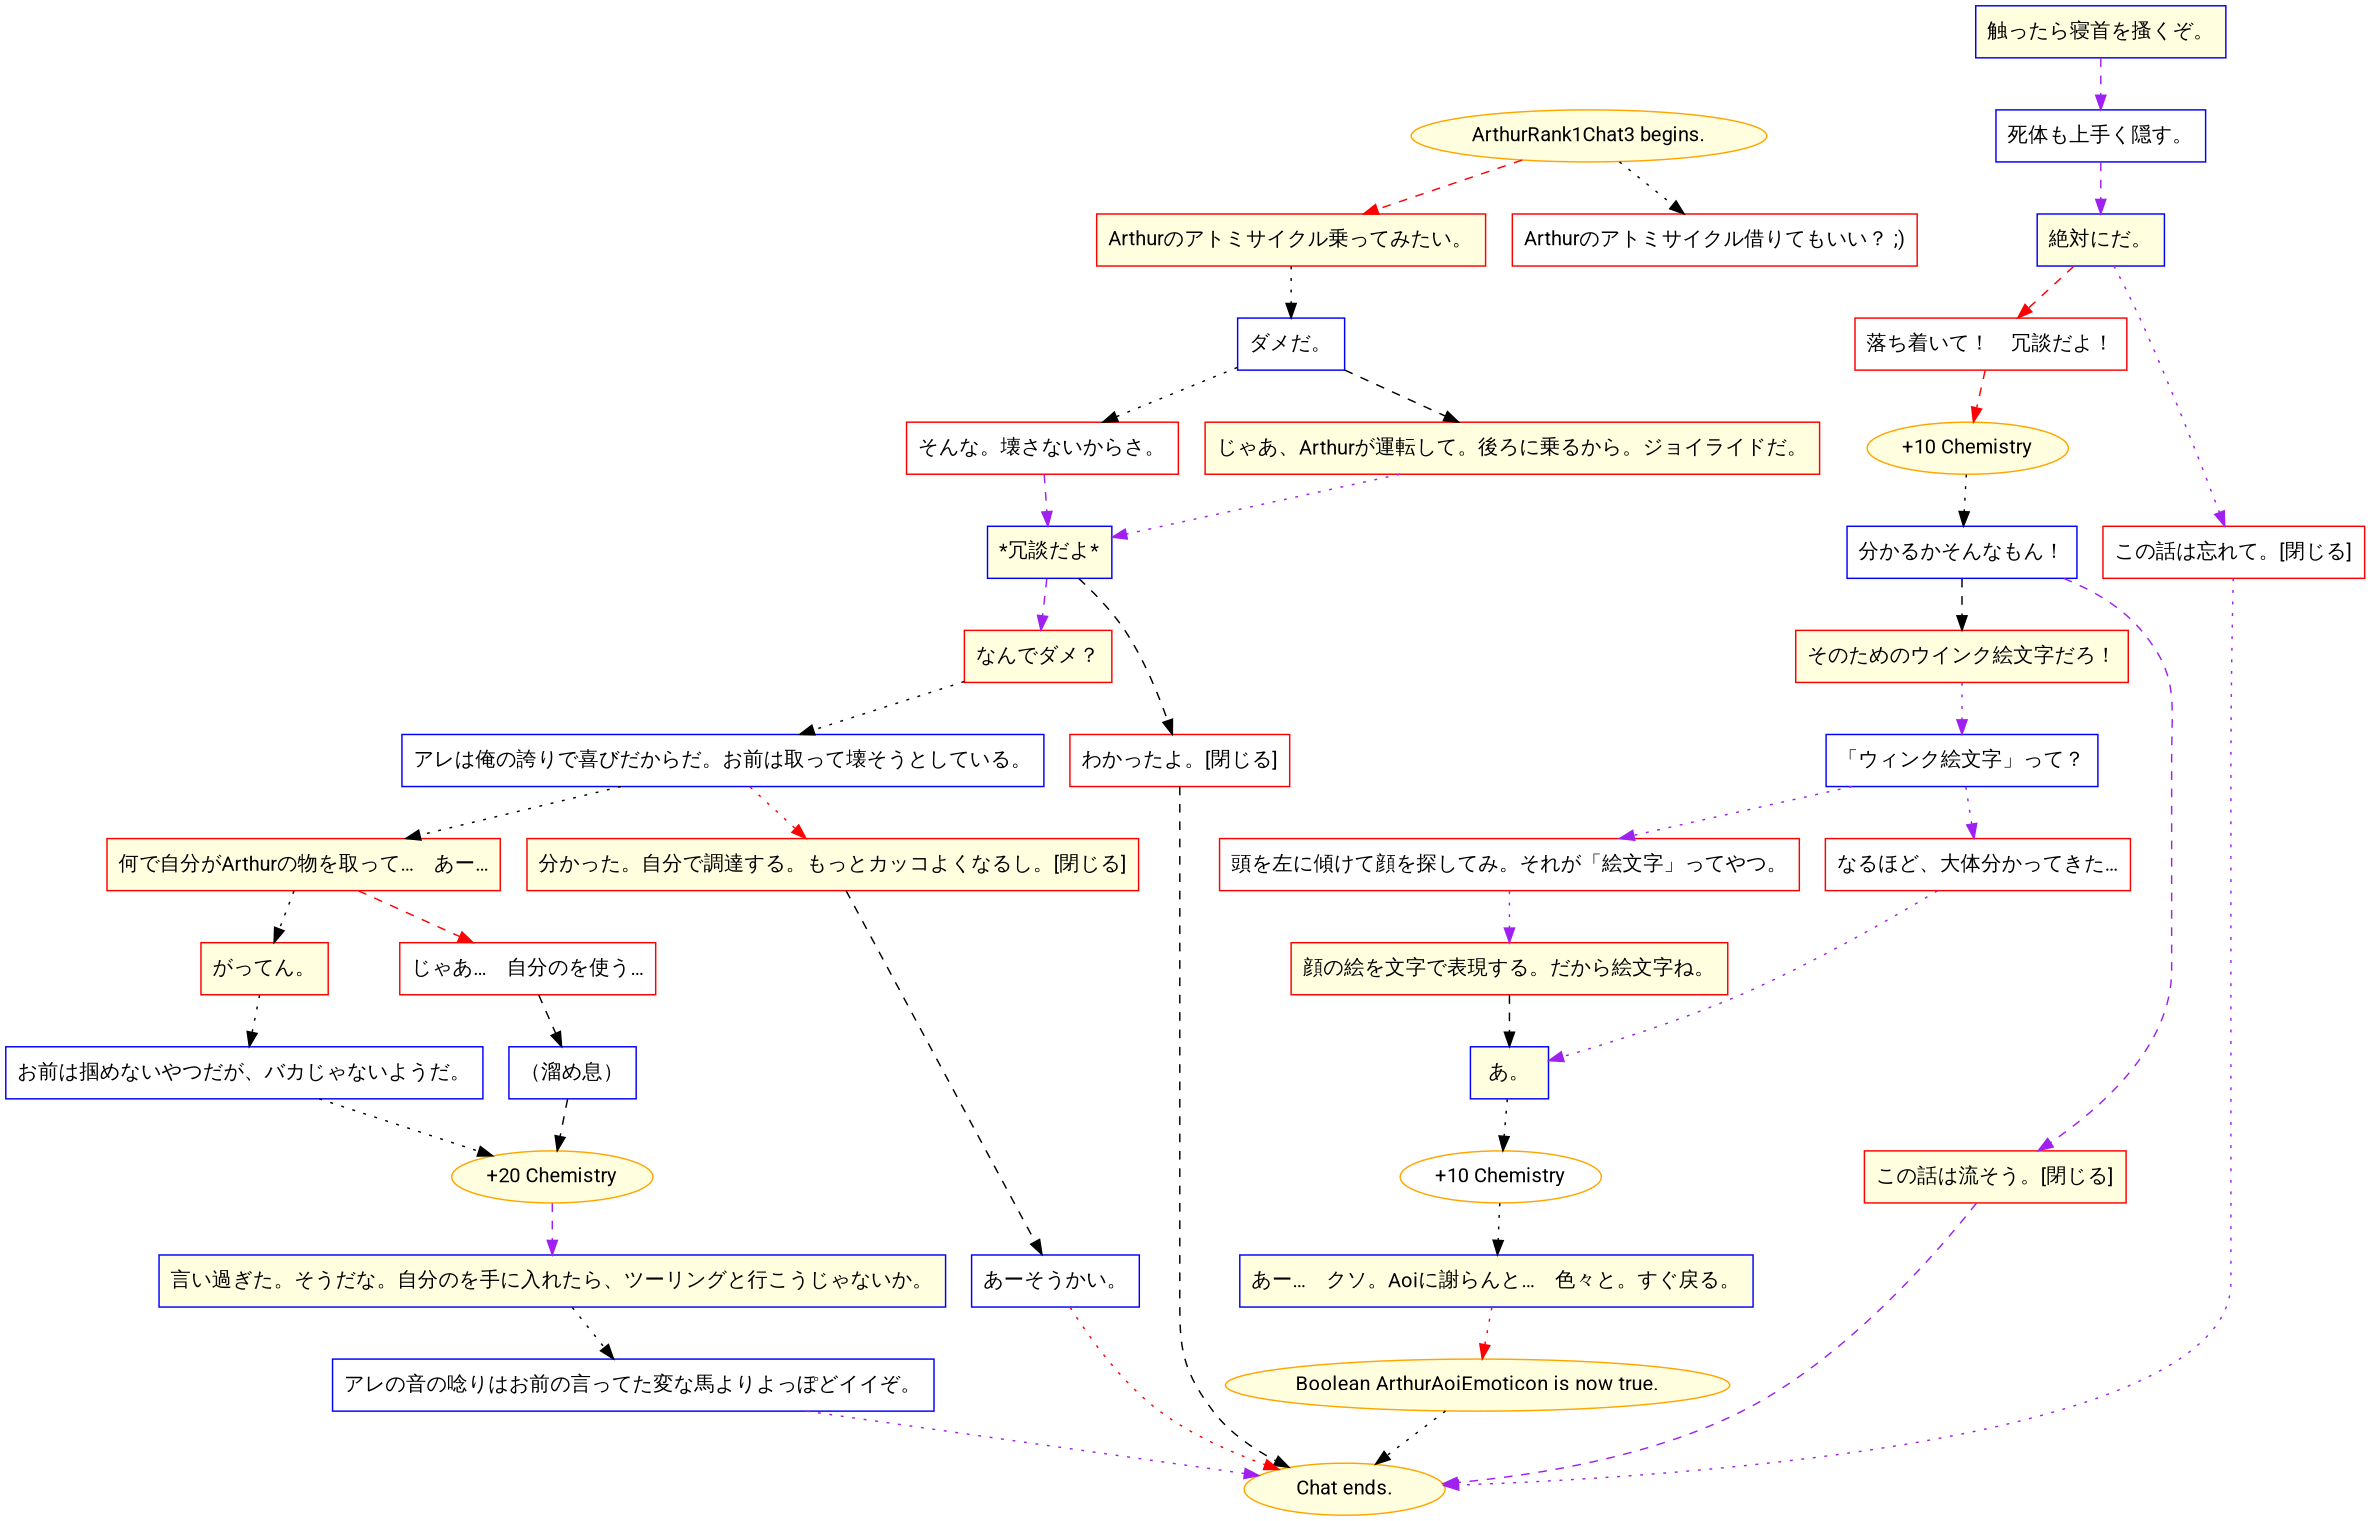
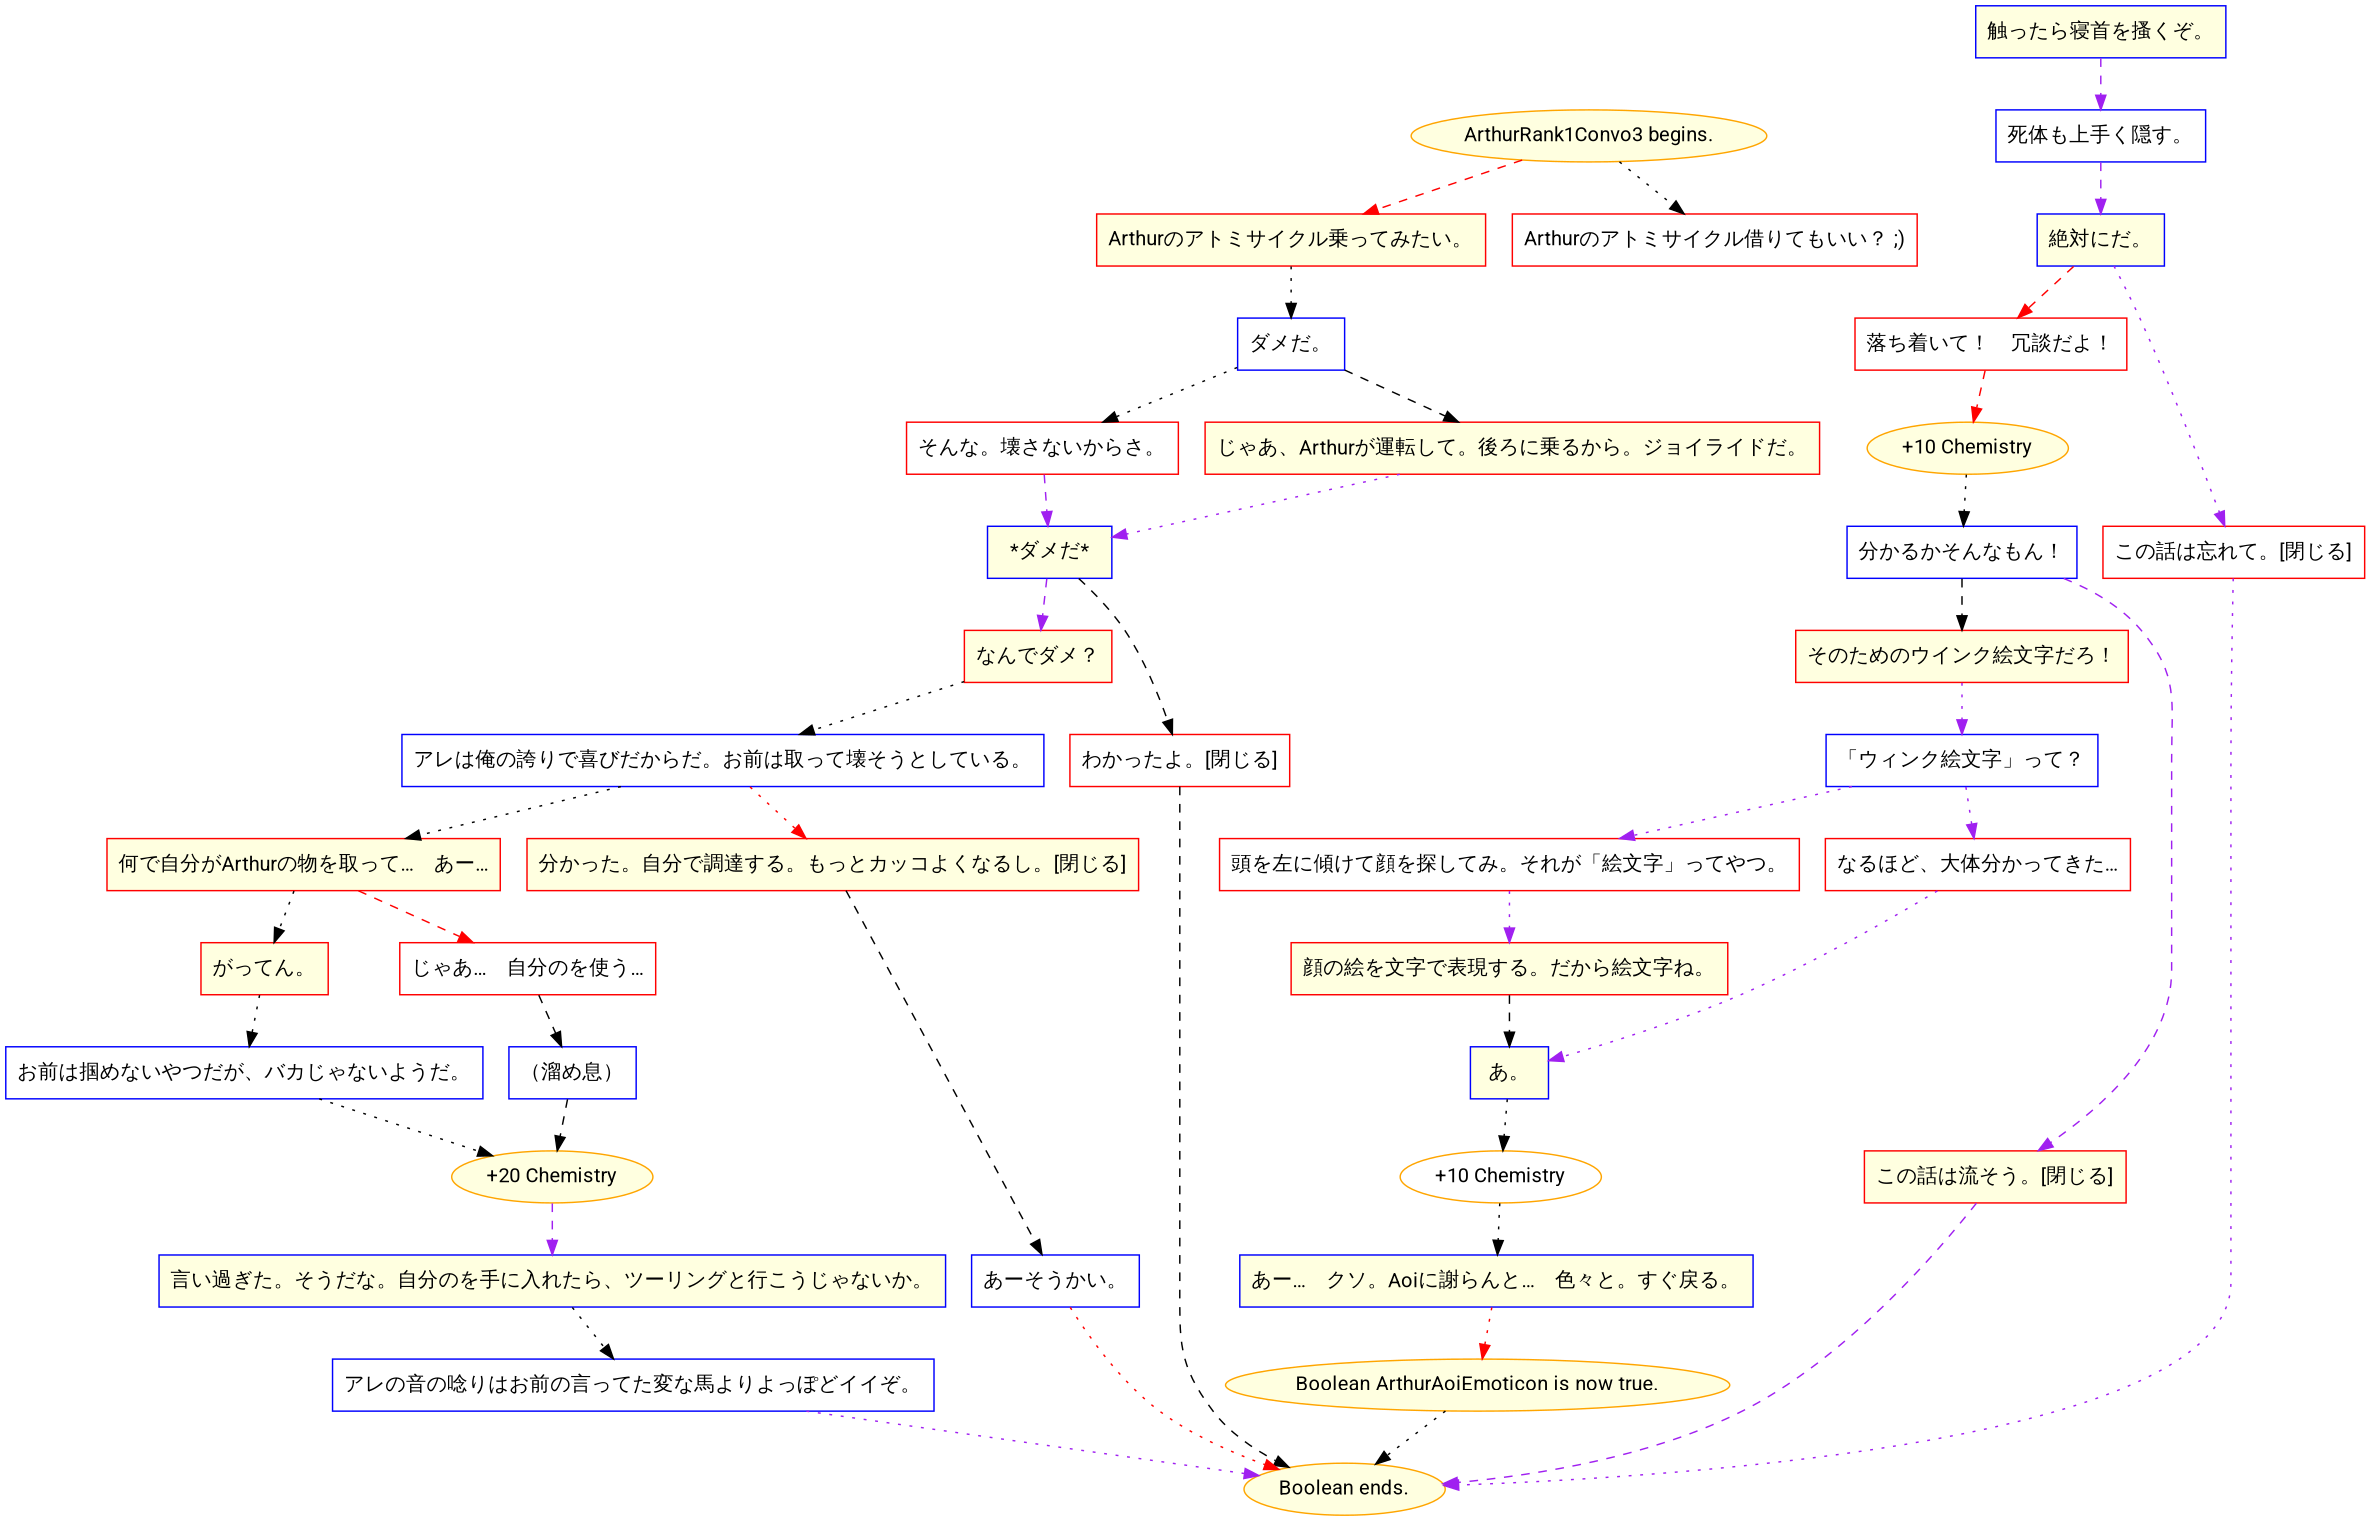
(1589, 136) -> (1589, 136)
(1050, 552) -> (1050, 552)
(1345, 1489) -> (1345, 1489)
